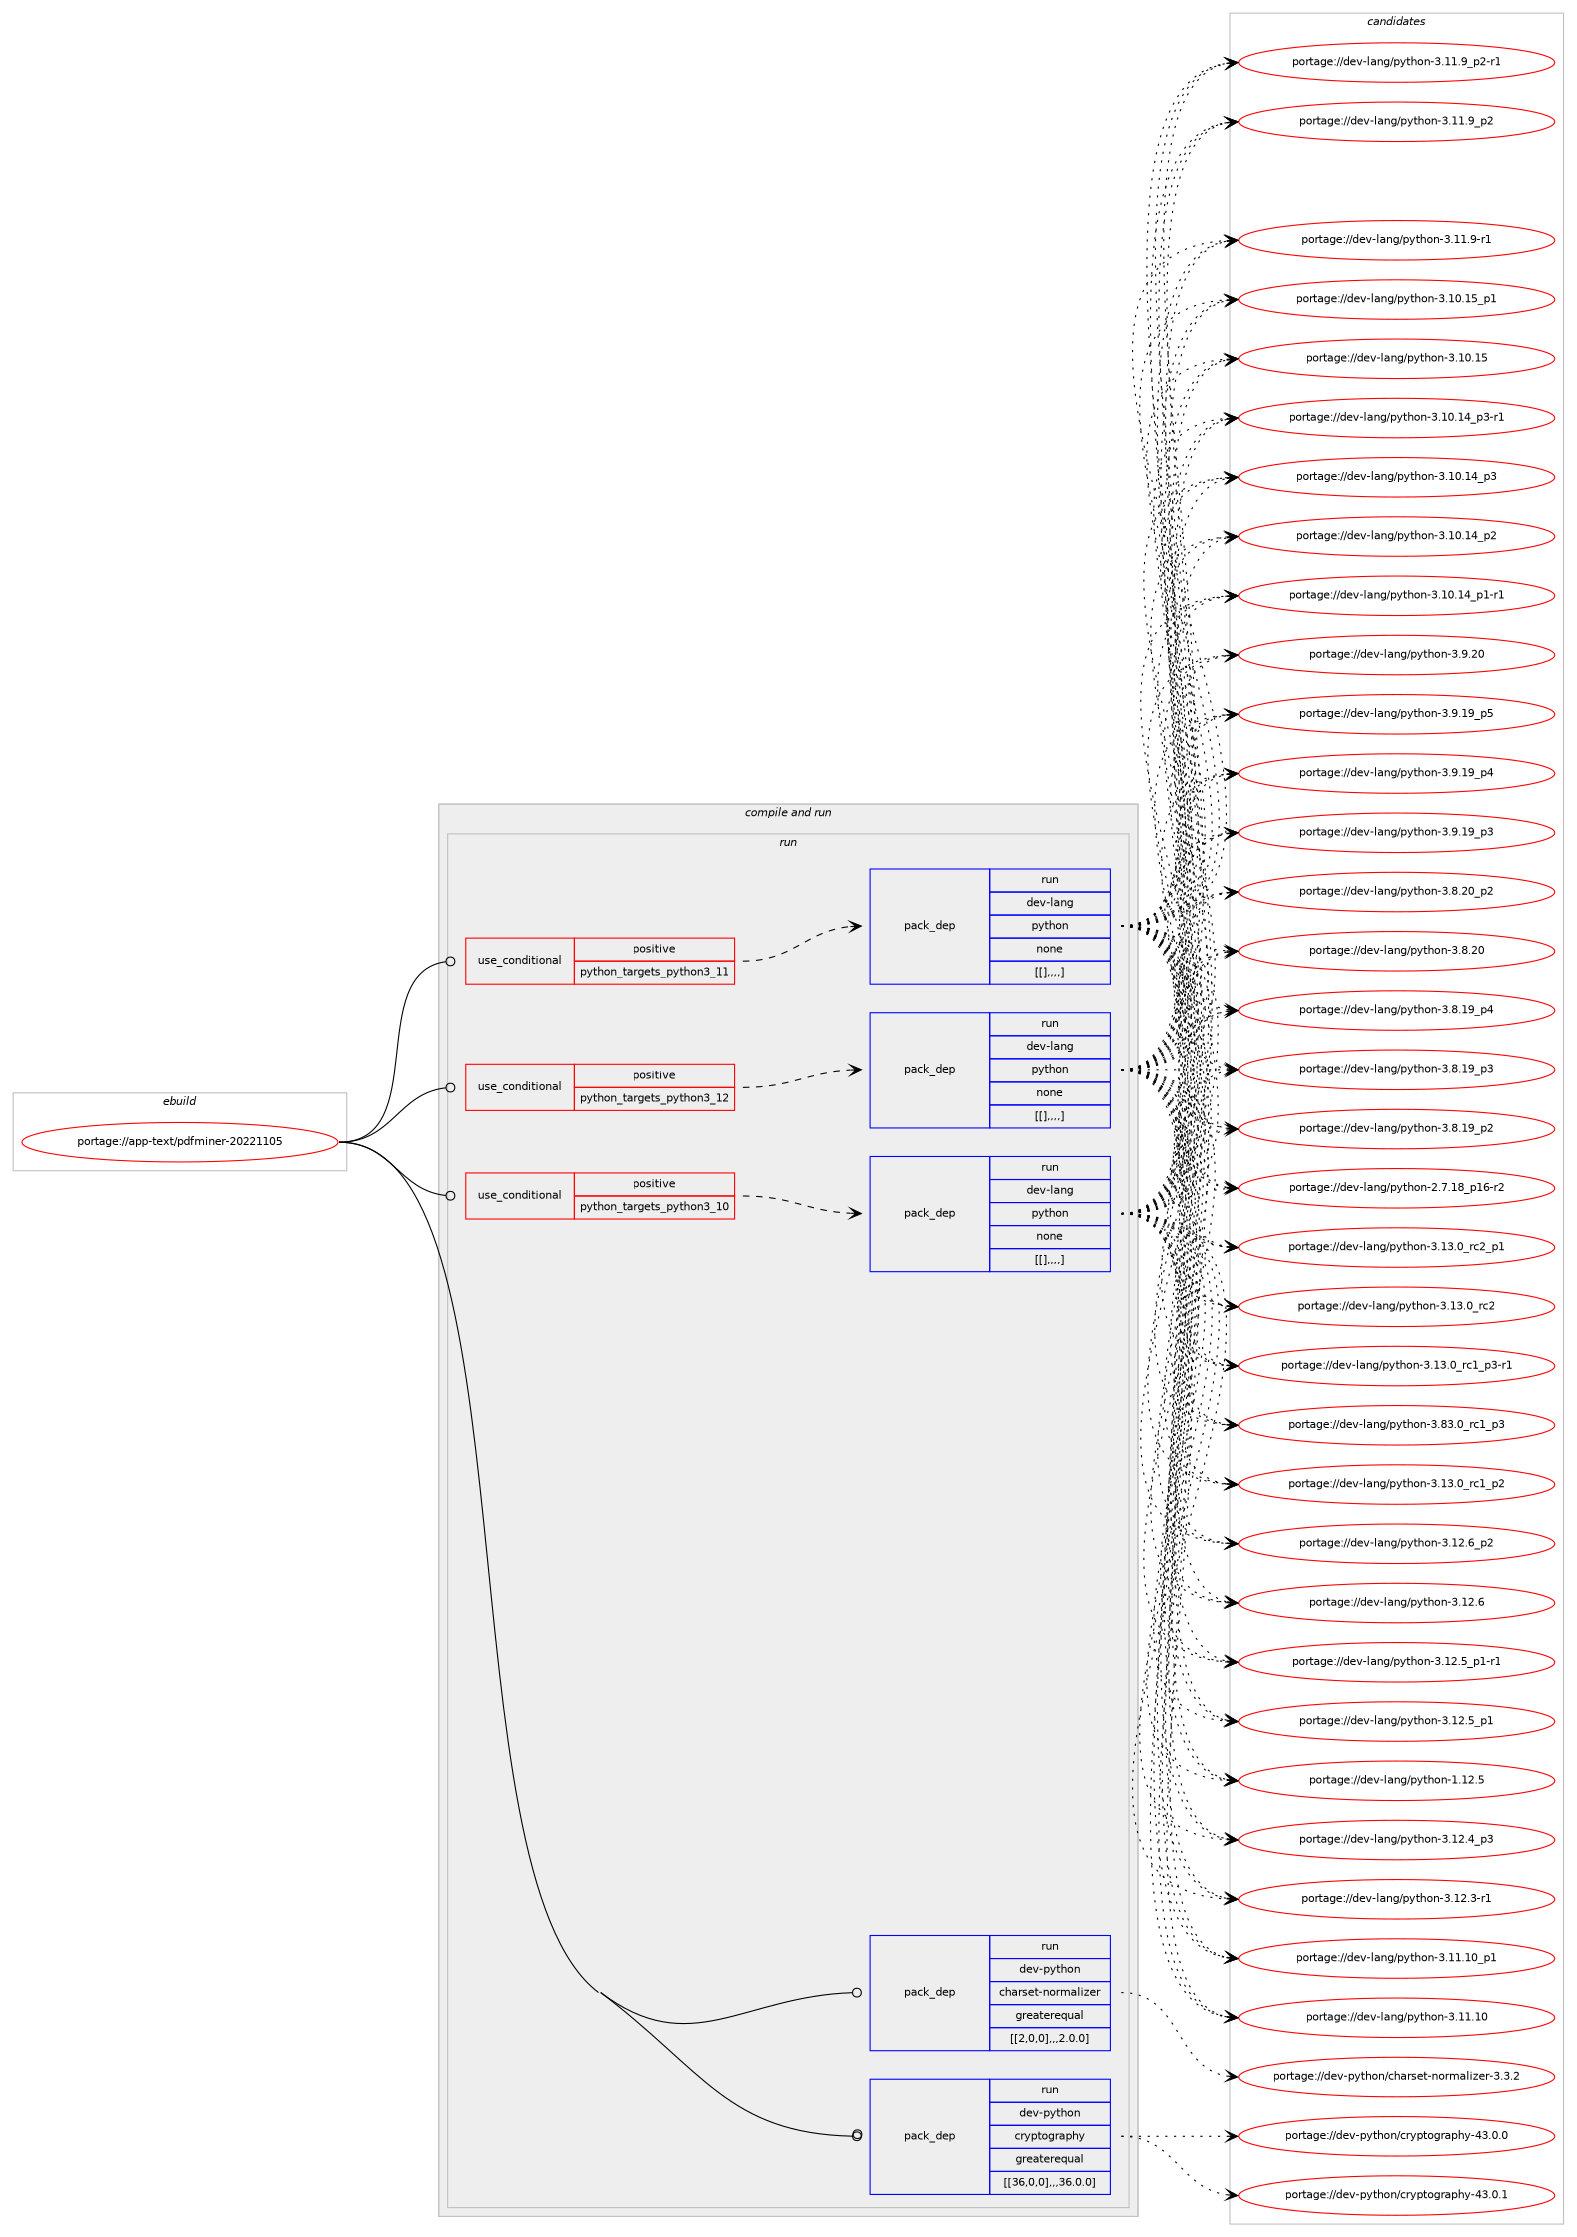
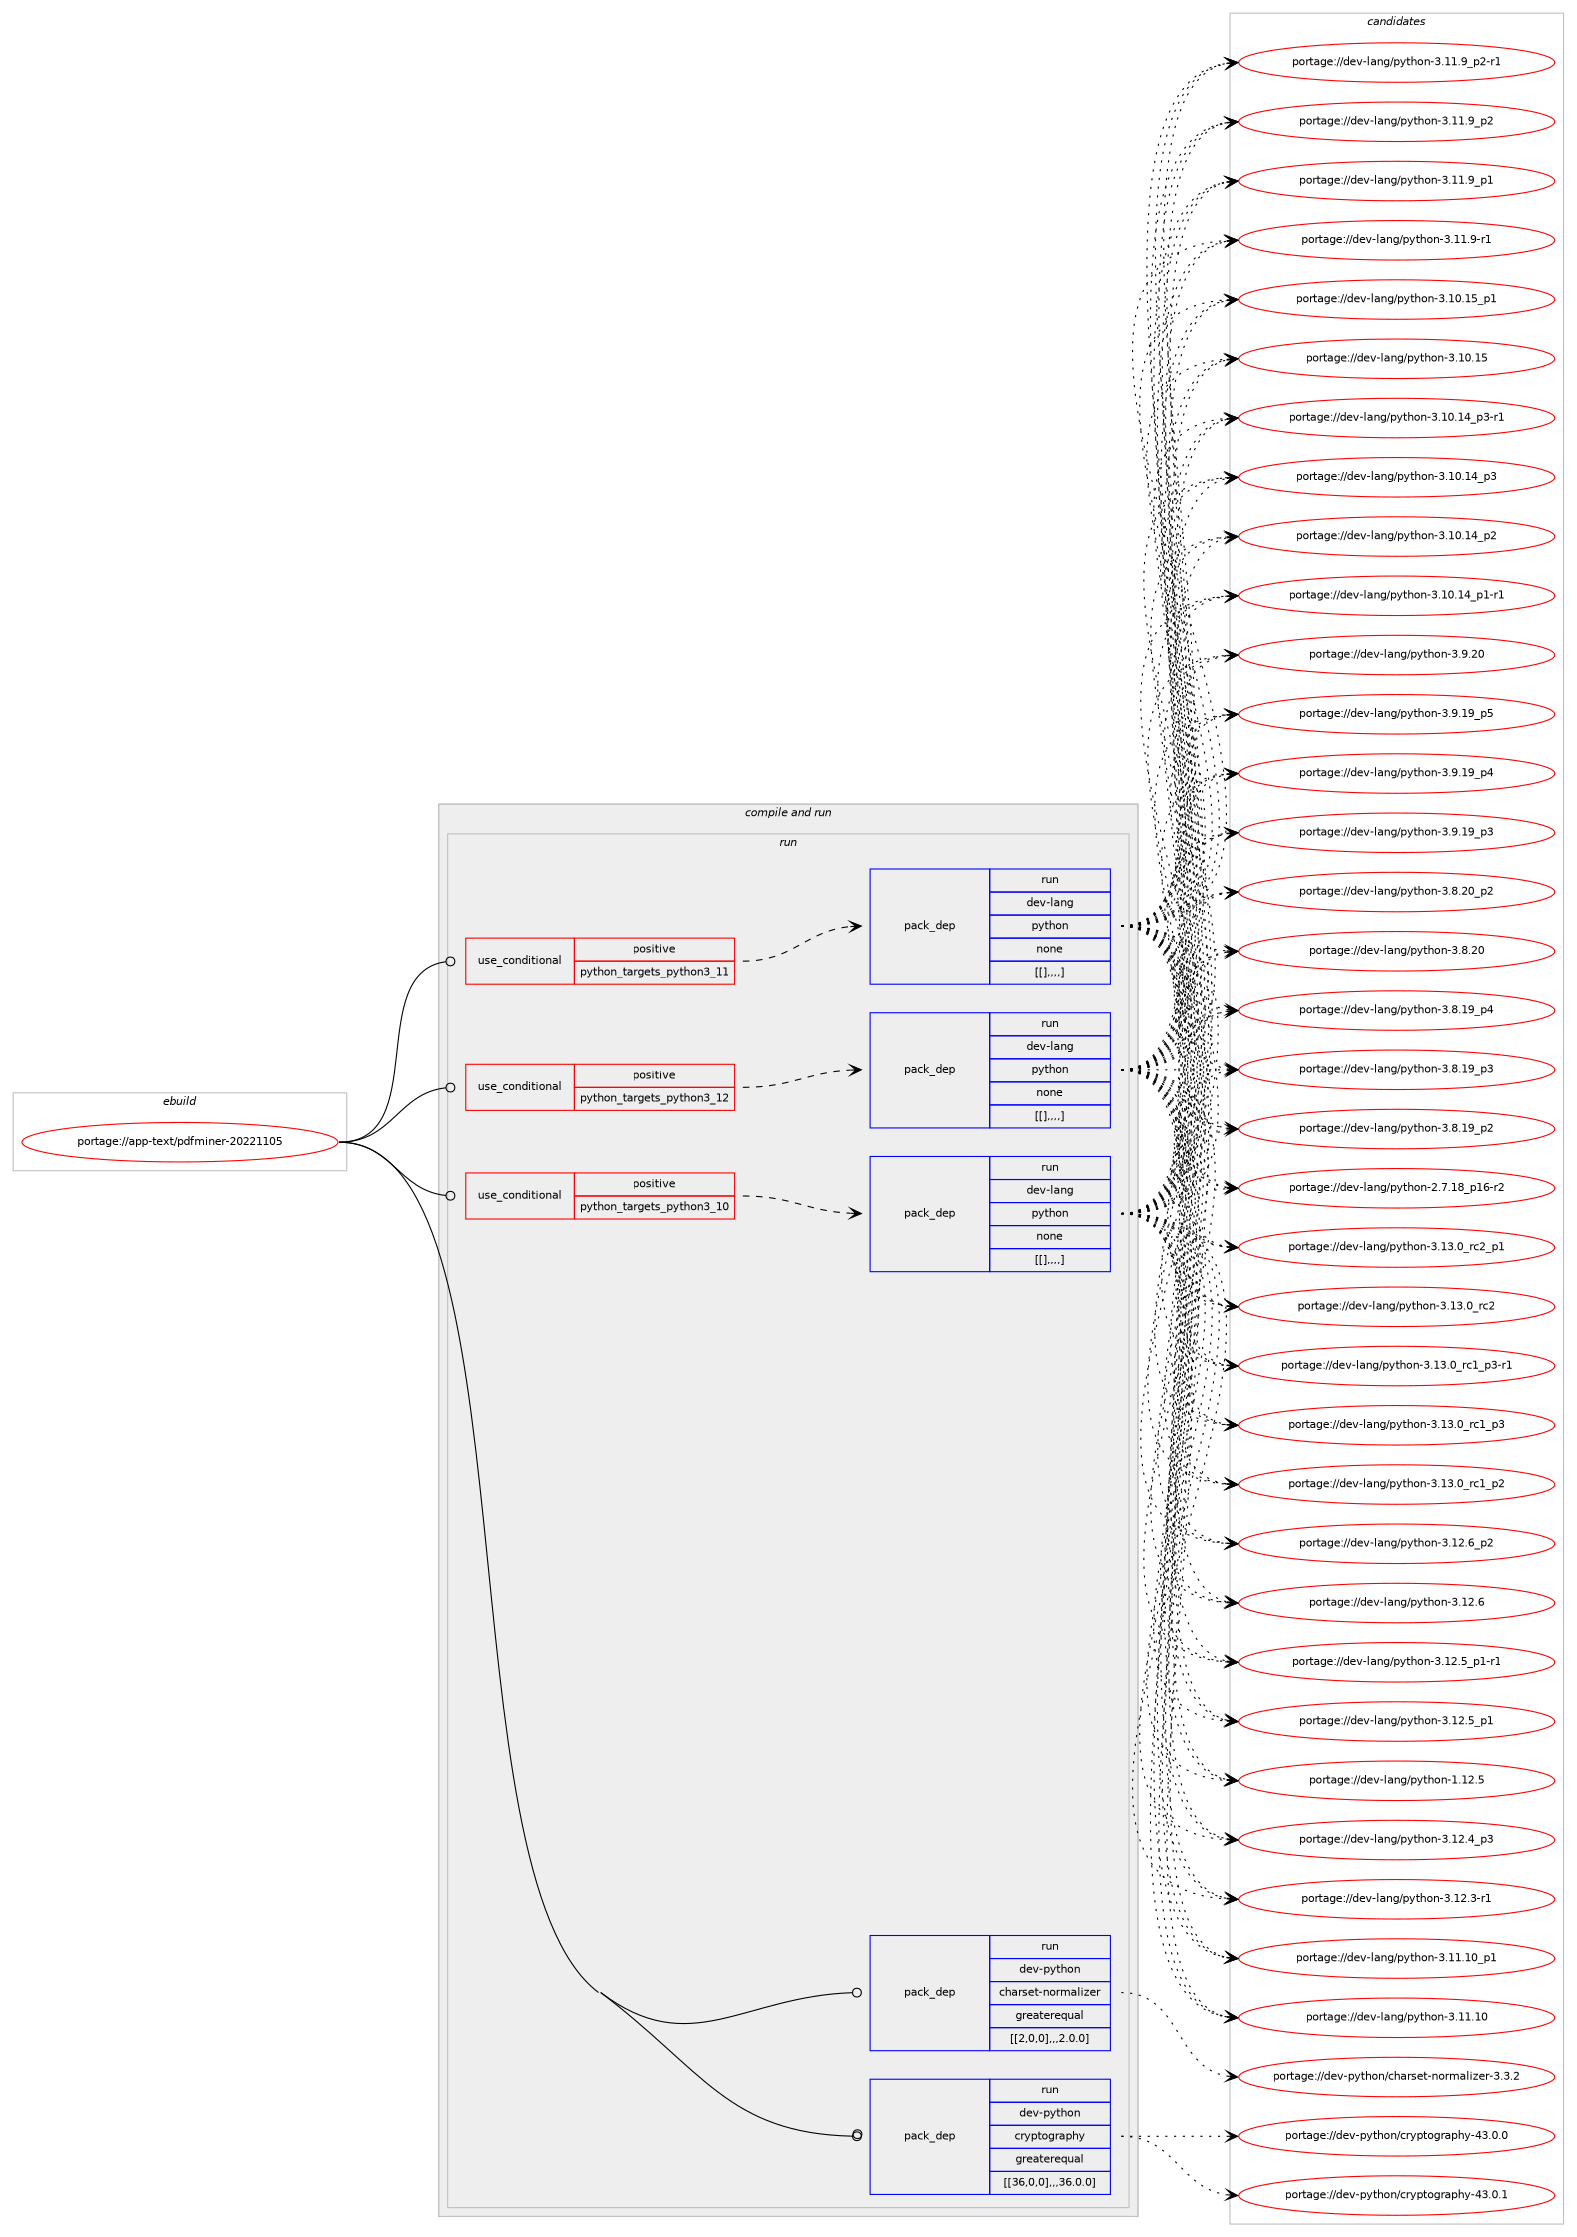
none -> (1397, 181)
(1397, 1425) -> (1397, 1425)
